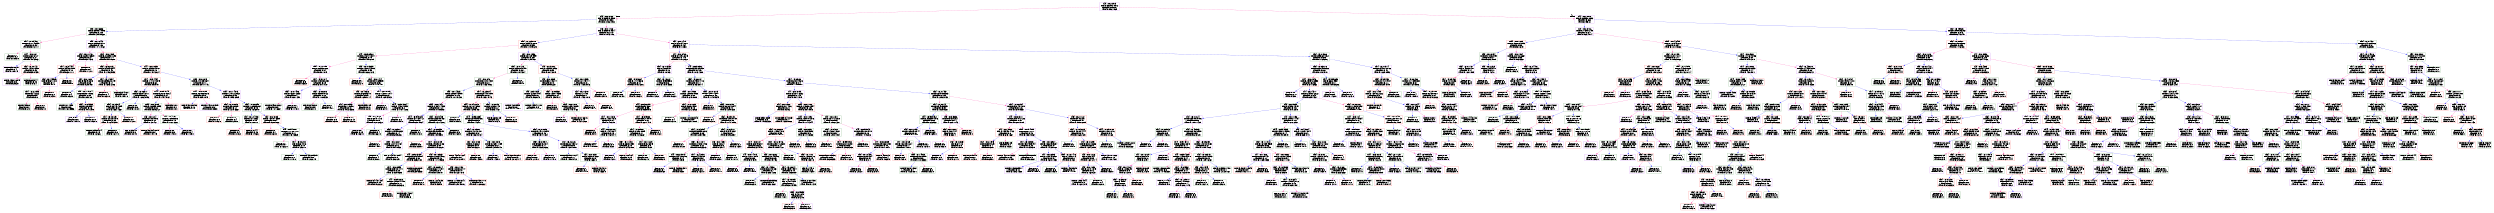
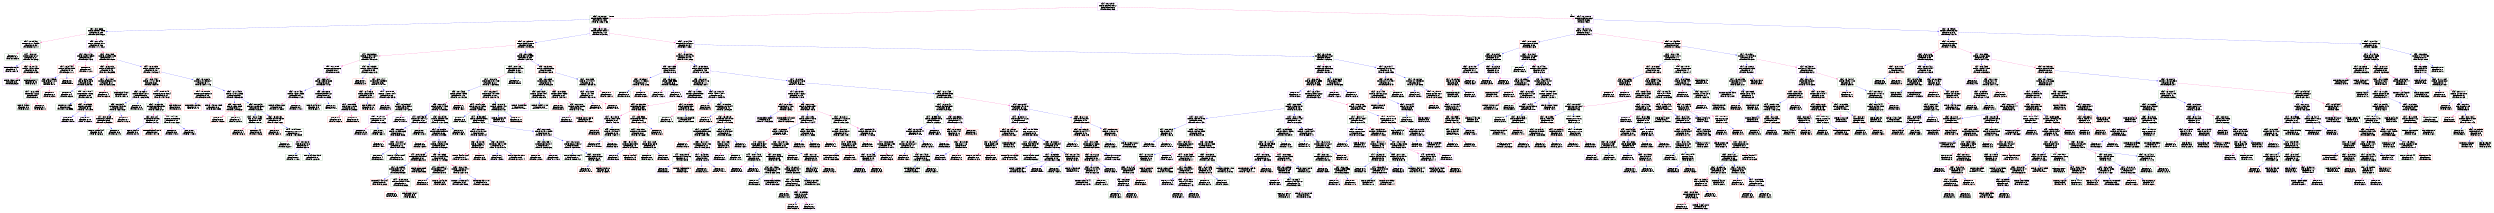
(301, 82) -> none
none -> (458, 107)
(2353, 120) -> (2353, 120)
(1544, 132) -> none
